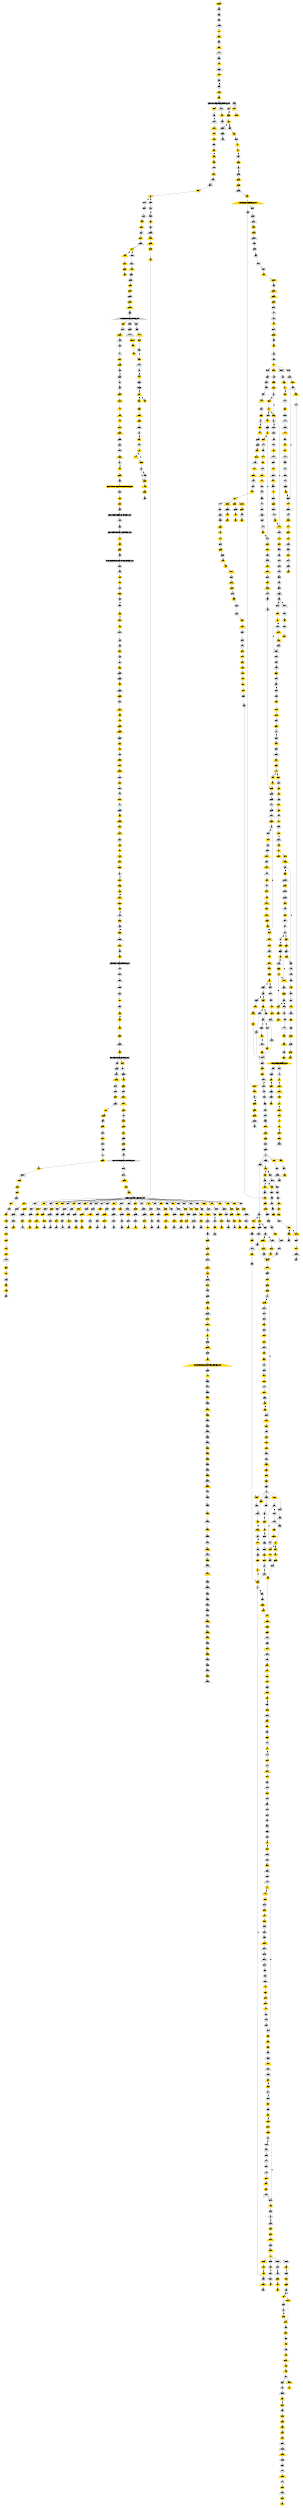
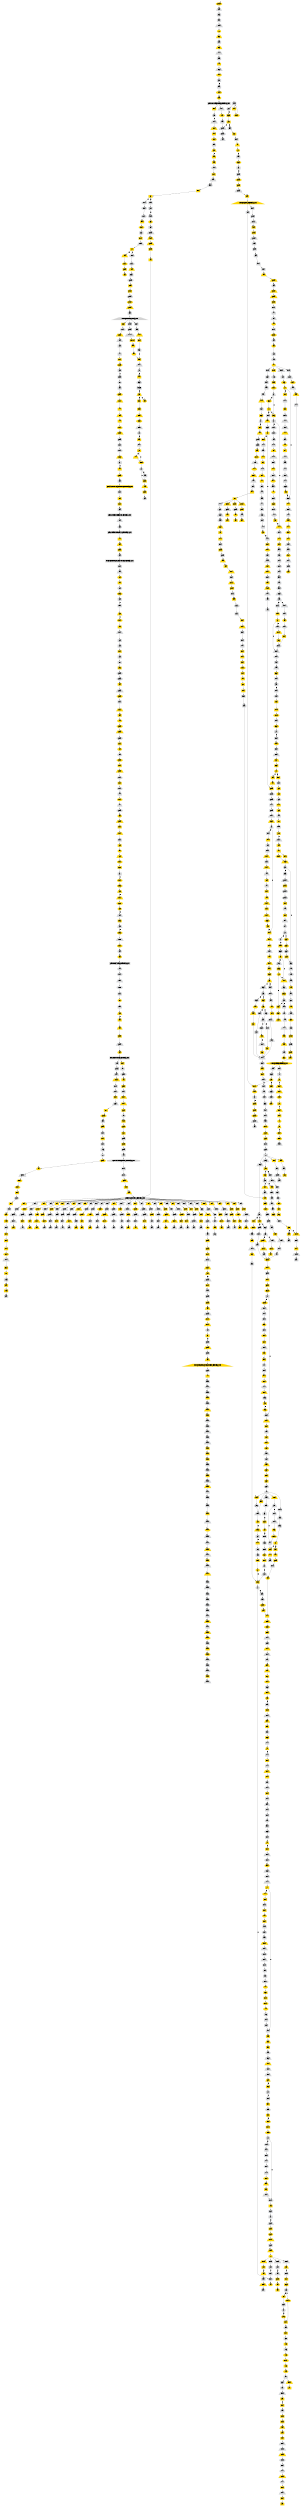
(130, 319) -> (130, 319)
(285, 874) -> (285, 874)
